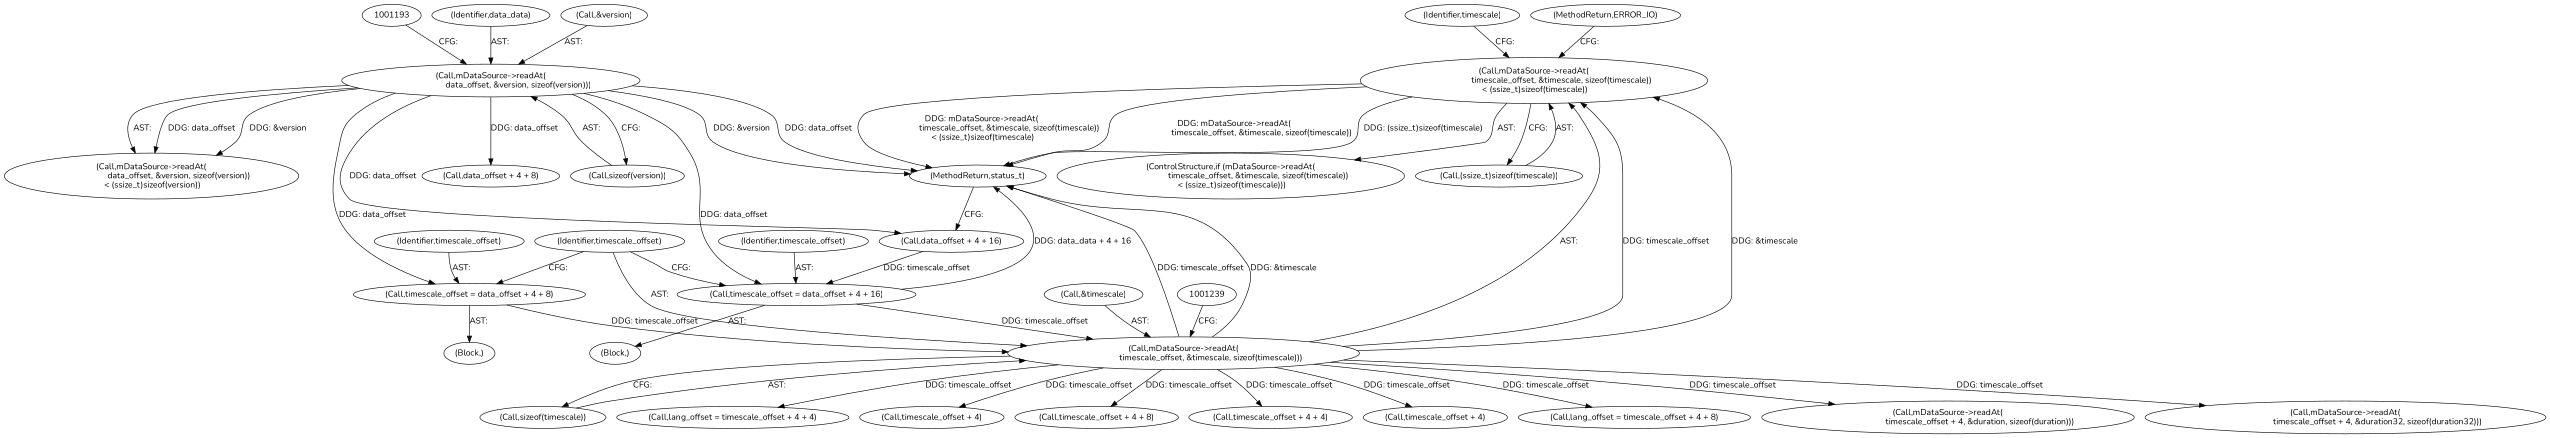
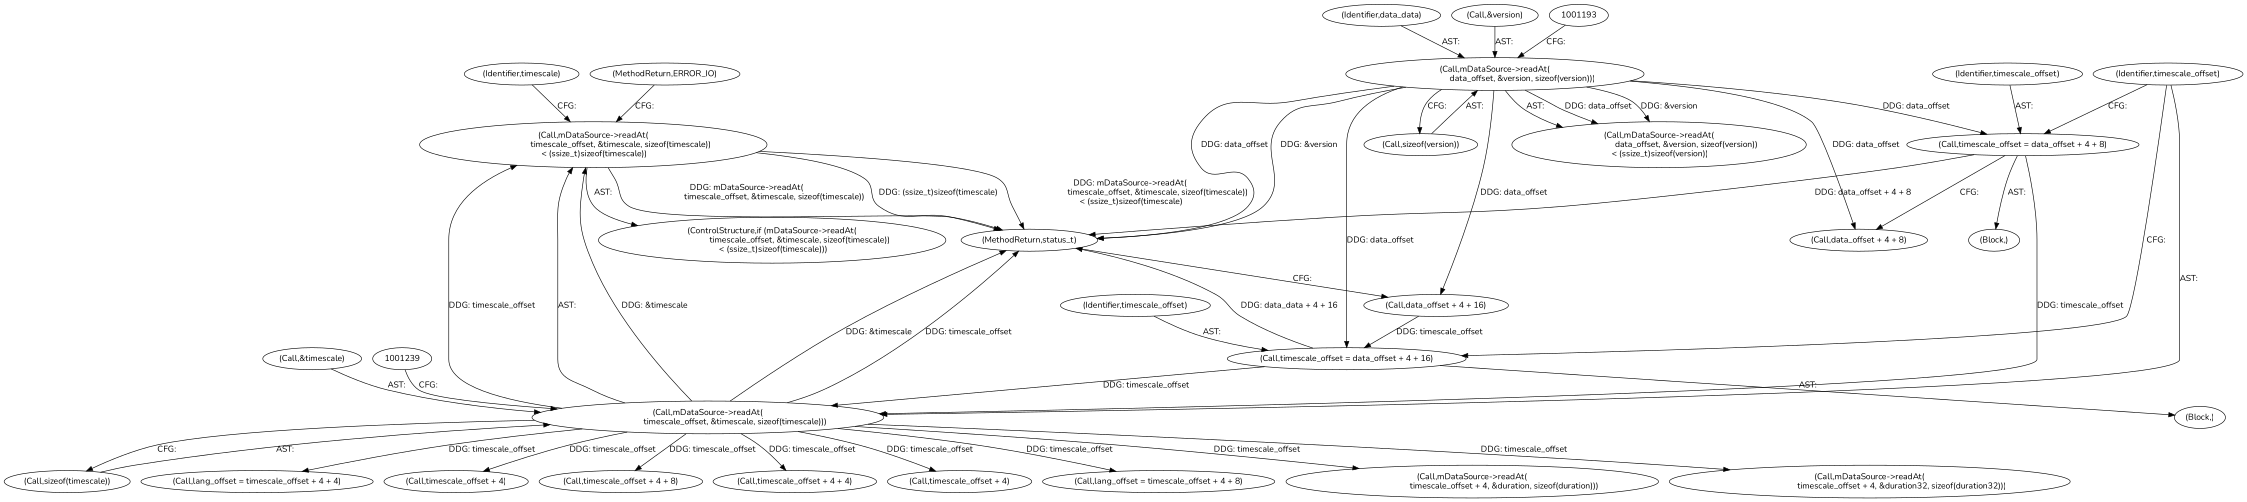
(1499, 176) -> none
none -> (1943, 191)
none -> (1536, 208)
